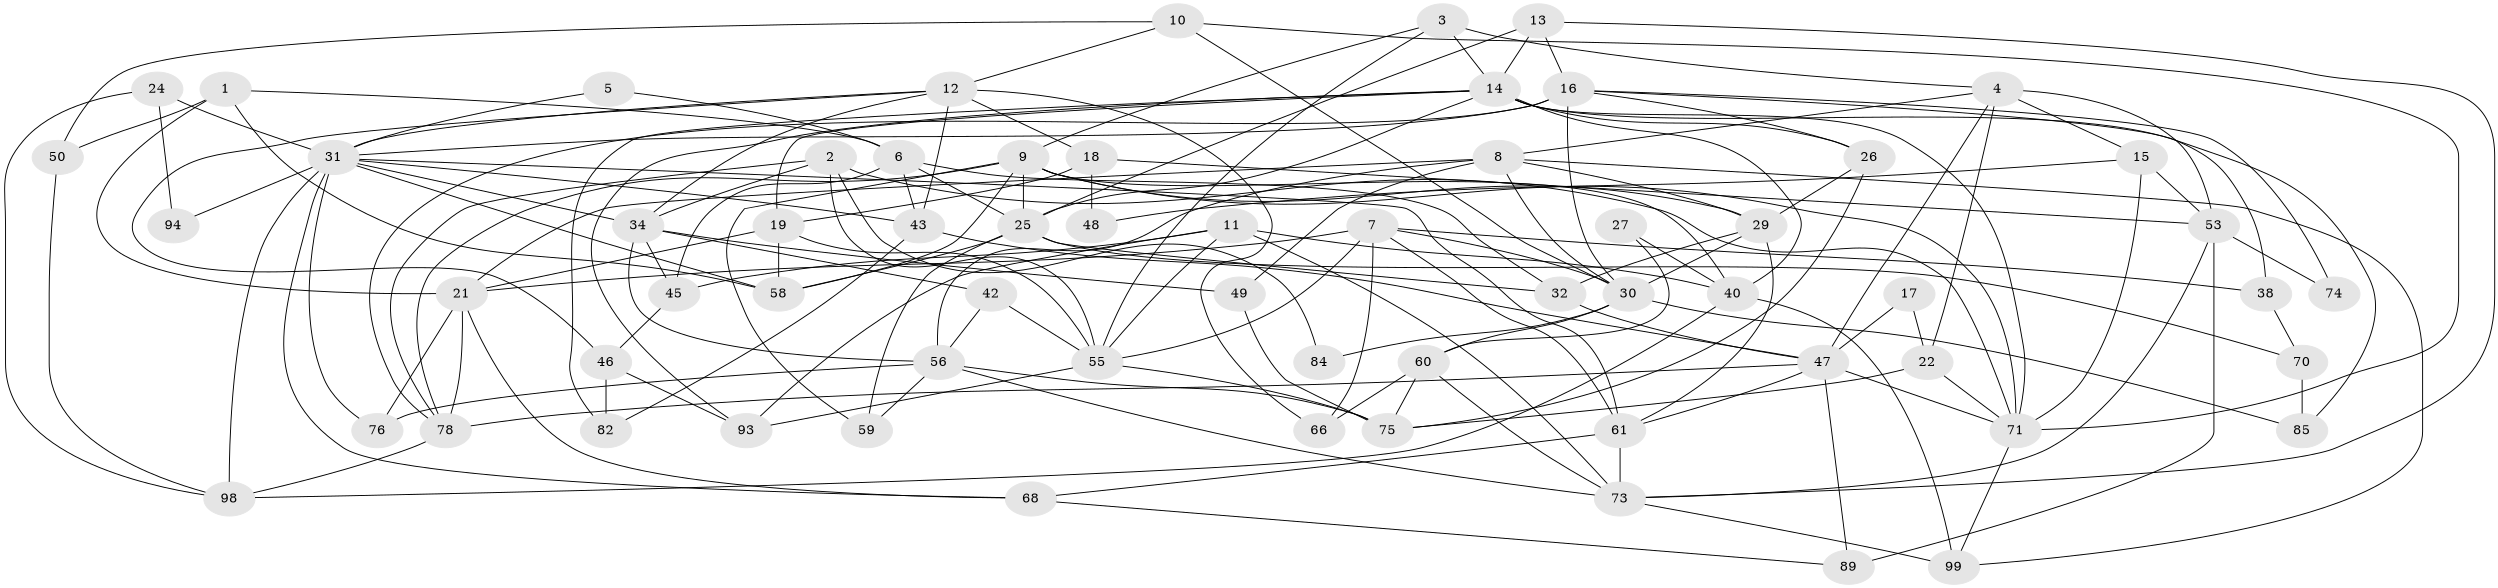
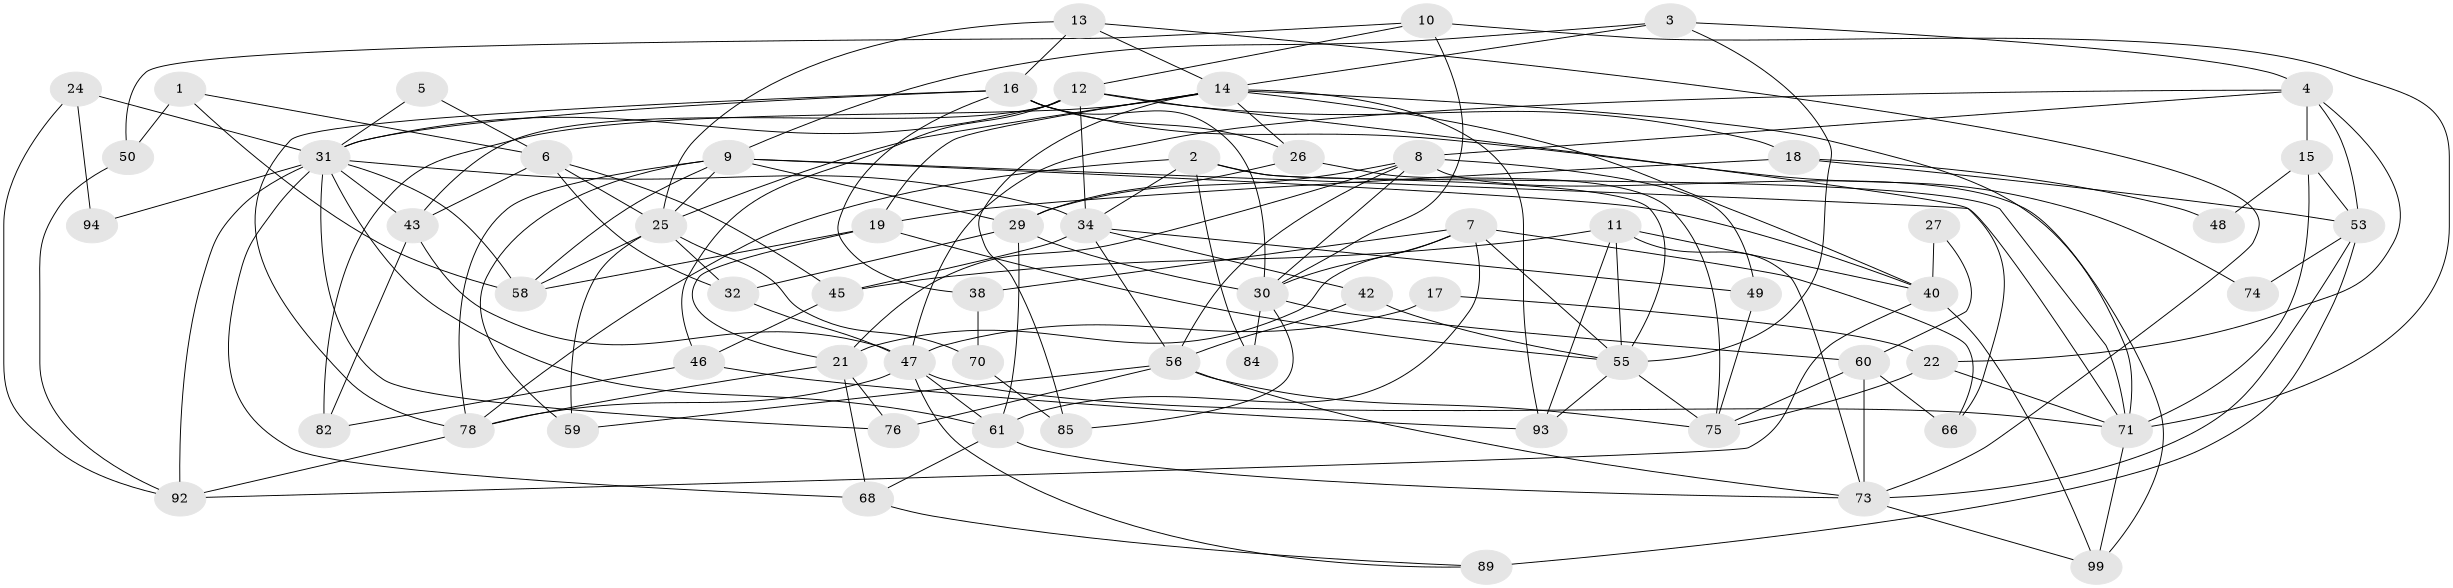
(172, 273) -> none
(229, 499) -> (180, 499)
